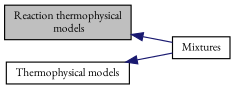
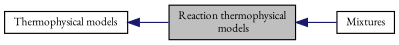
(155, 56) -> (154, 22)
